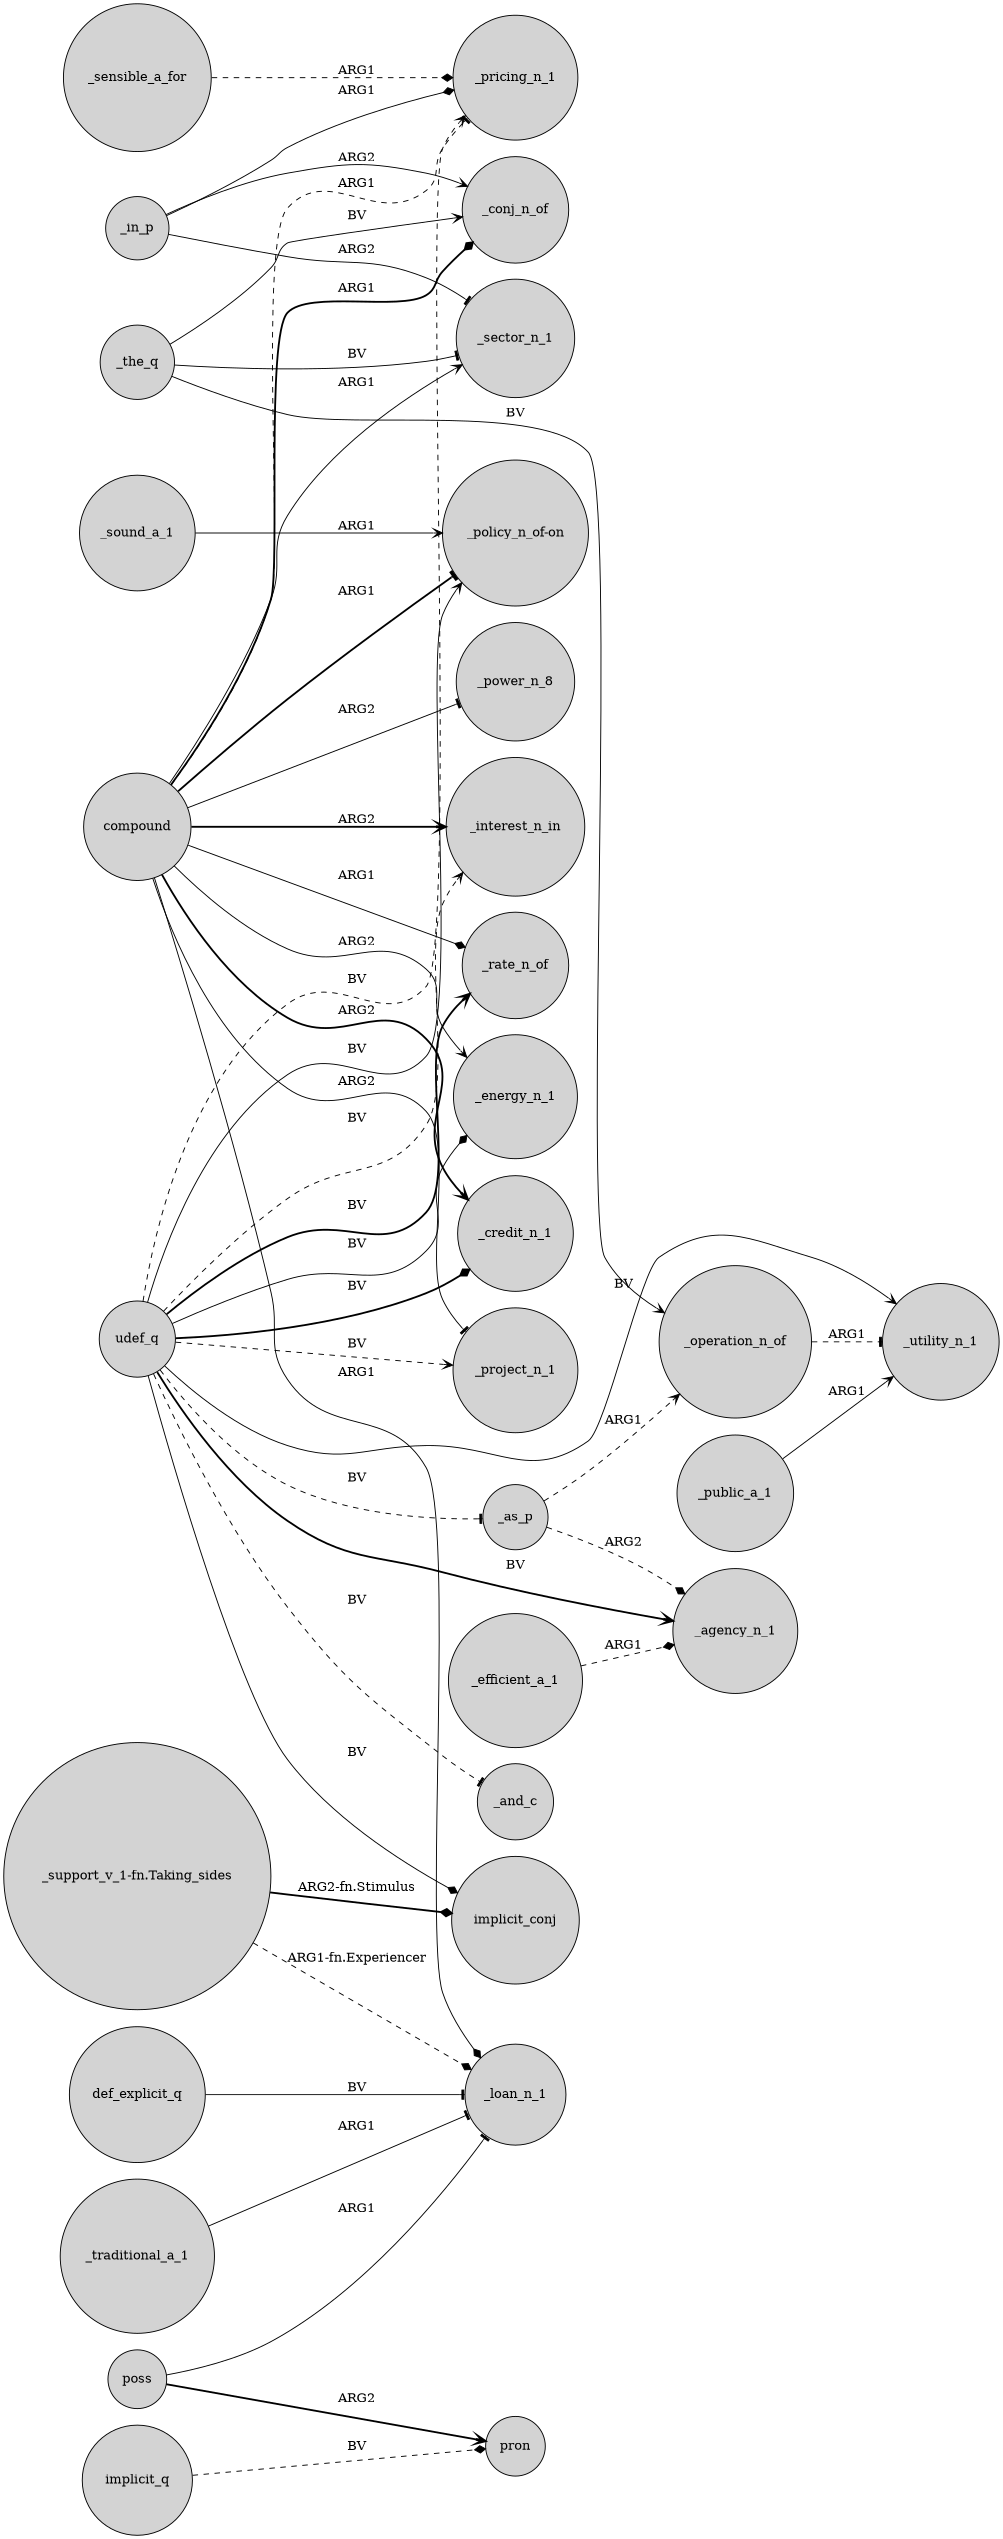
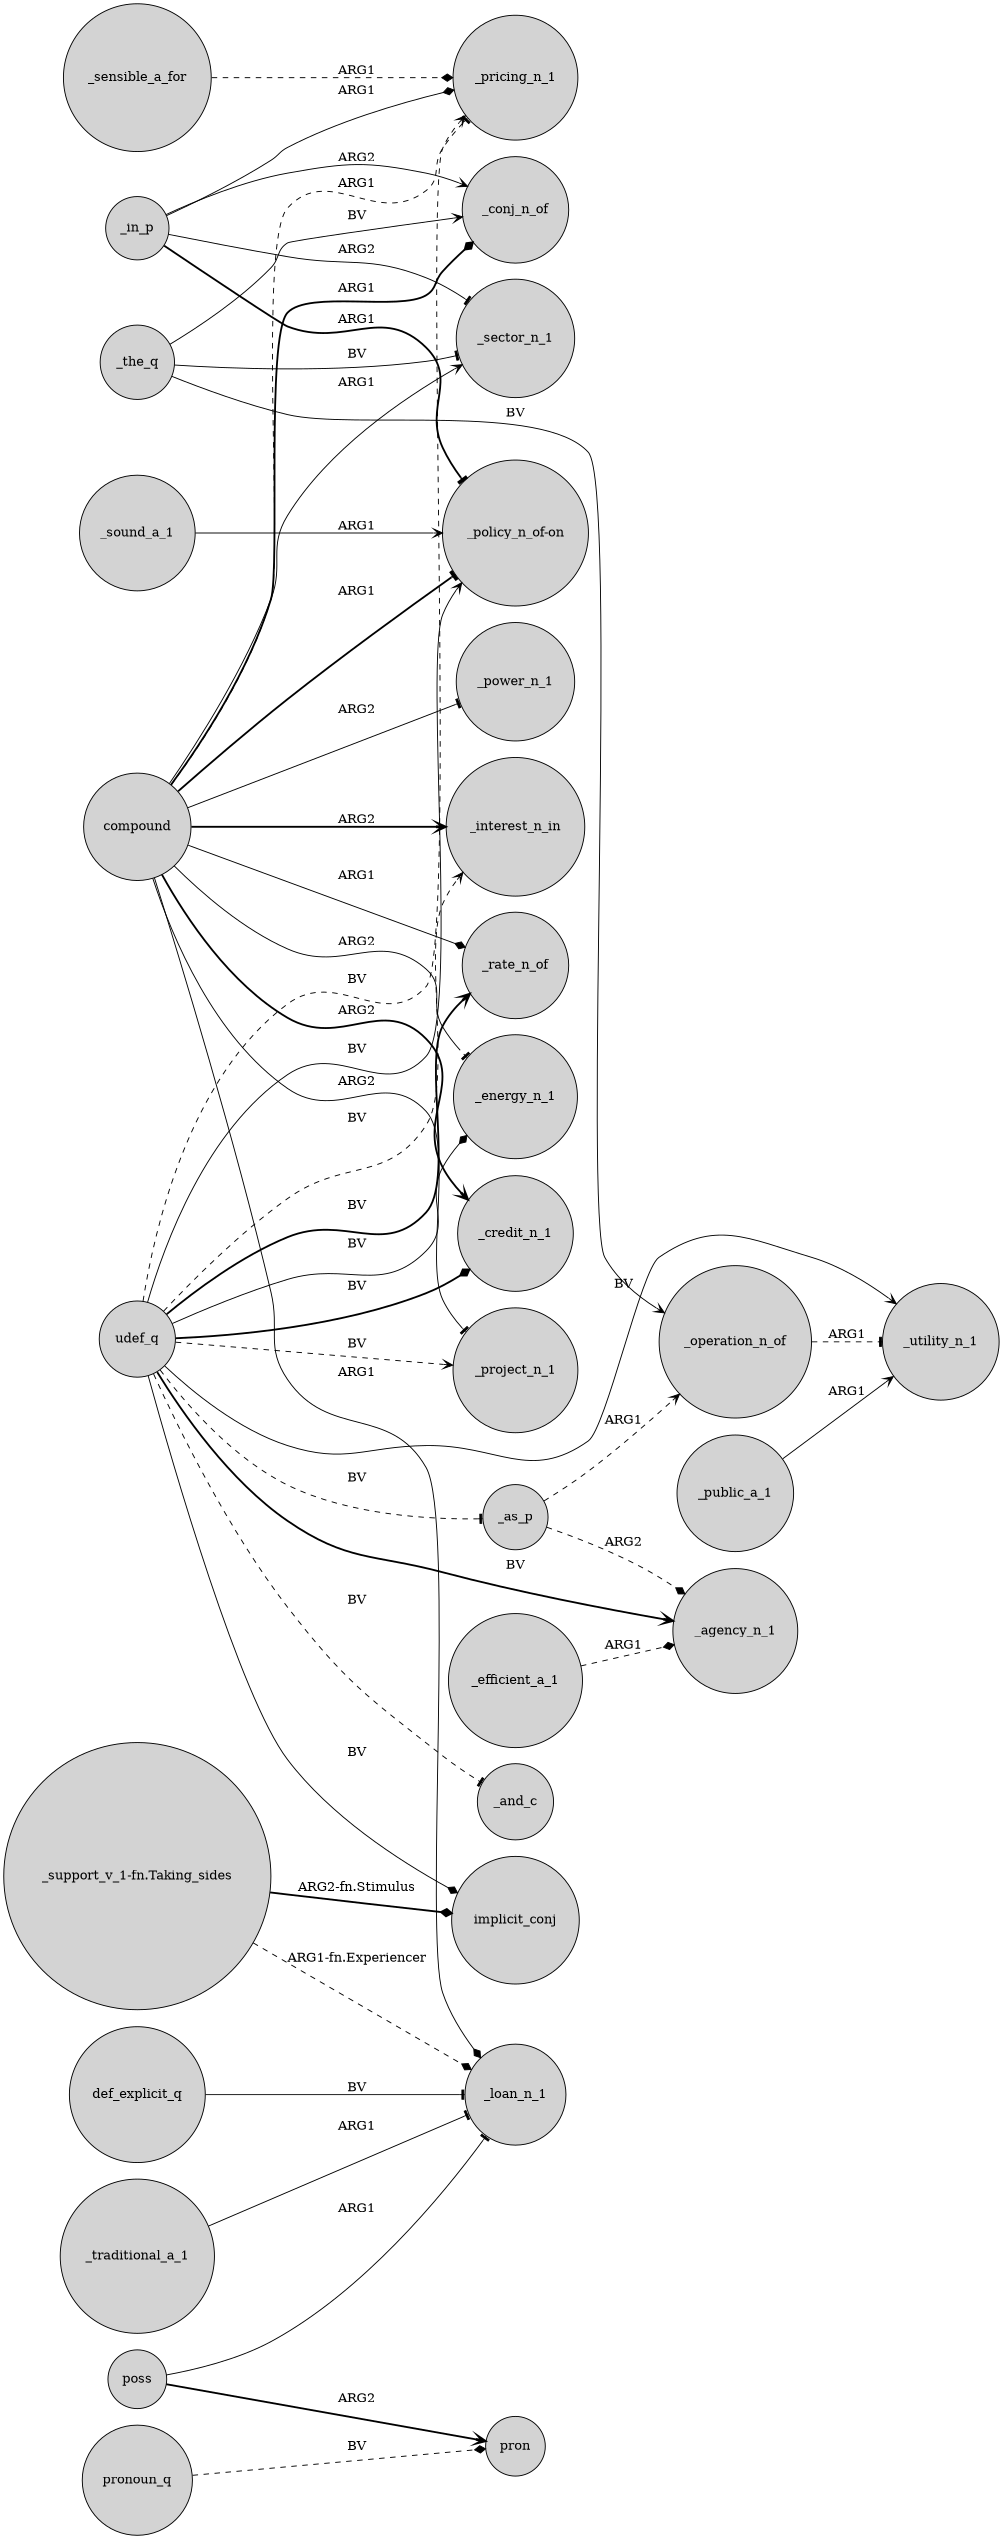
none -> (356, 330)
(515, 682) -> (515, 682)
(334, 956) -> (334, 956)
(137, 2480) -> (137, 2480)
